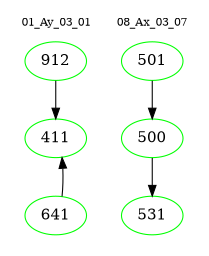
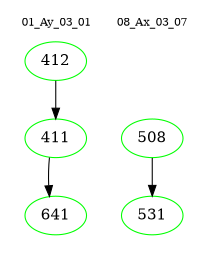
(56, 61) -> (56, 61)
(152, 61) -> none
(152, 138) -> (152, 138)
(63, 182) -> (49, 172)
